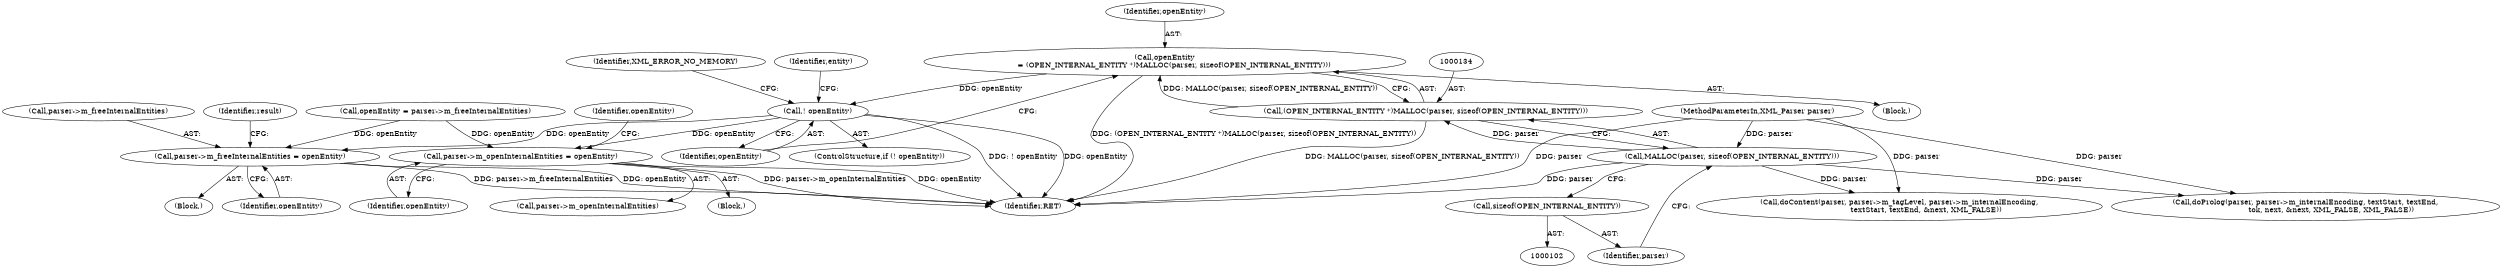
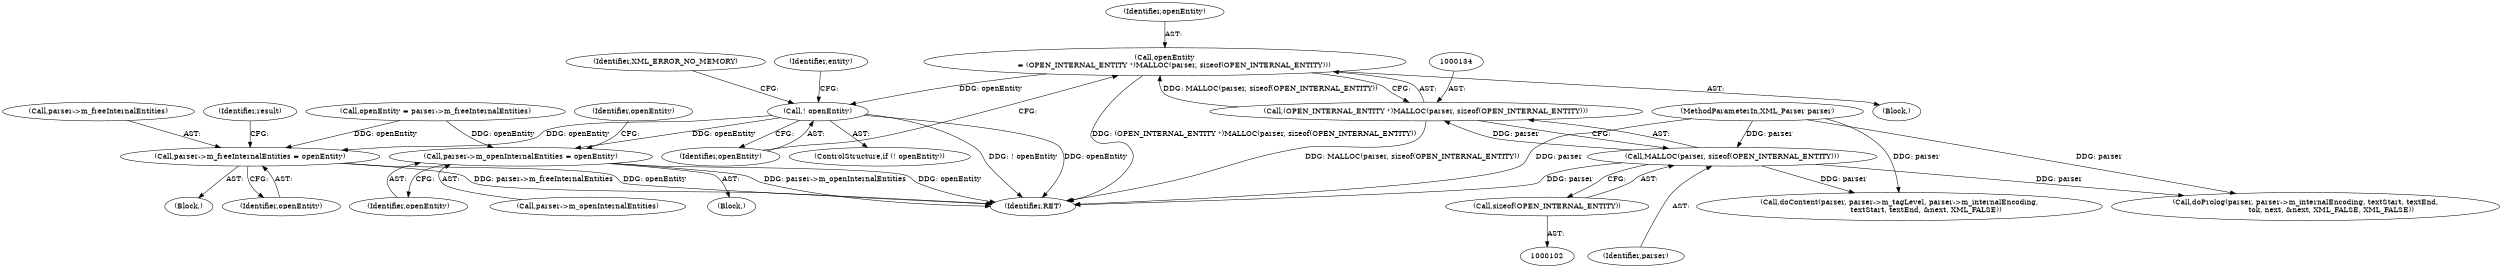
(687, 174) -> (471, 192)
(1682, 207) -> (1682, 207)
(1590, 230) -> (1628, 184)
